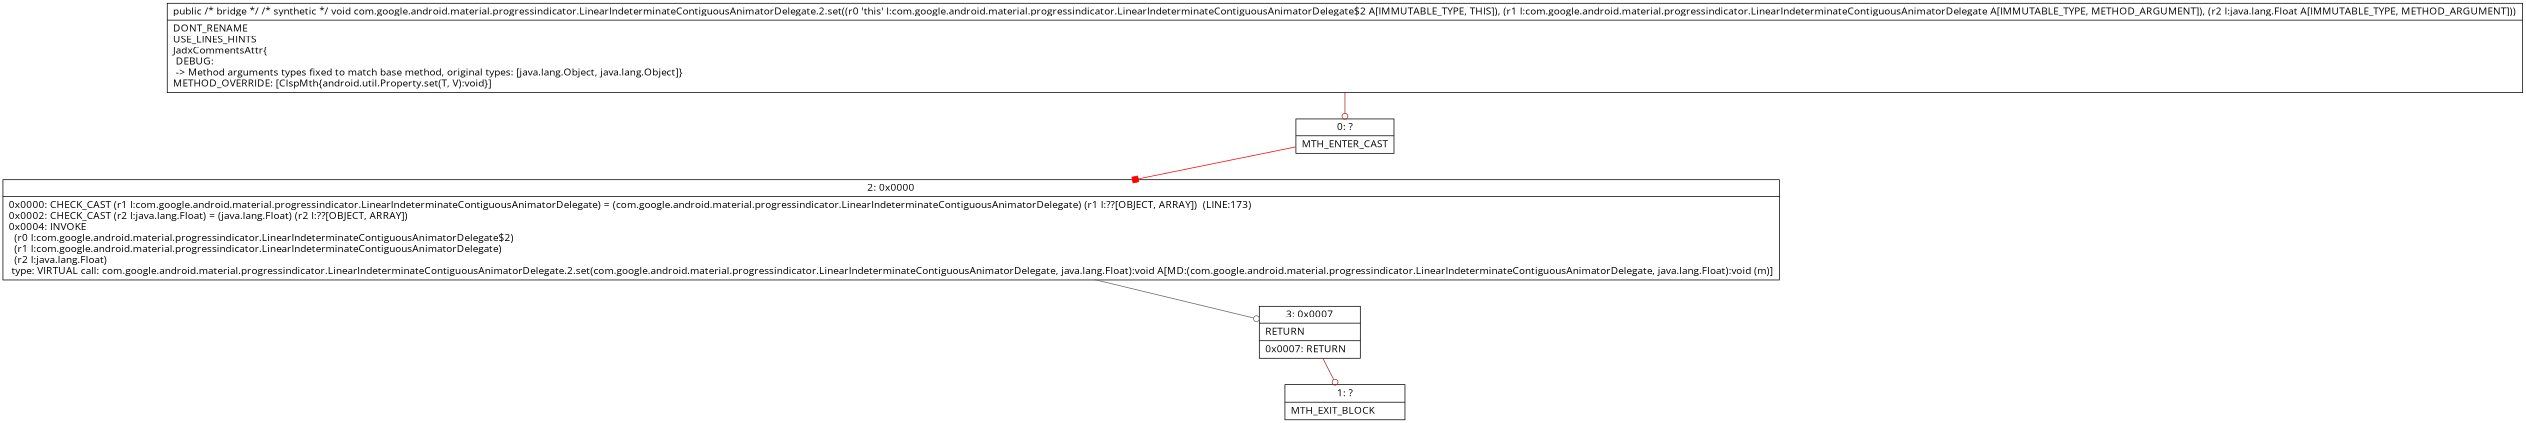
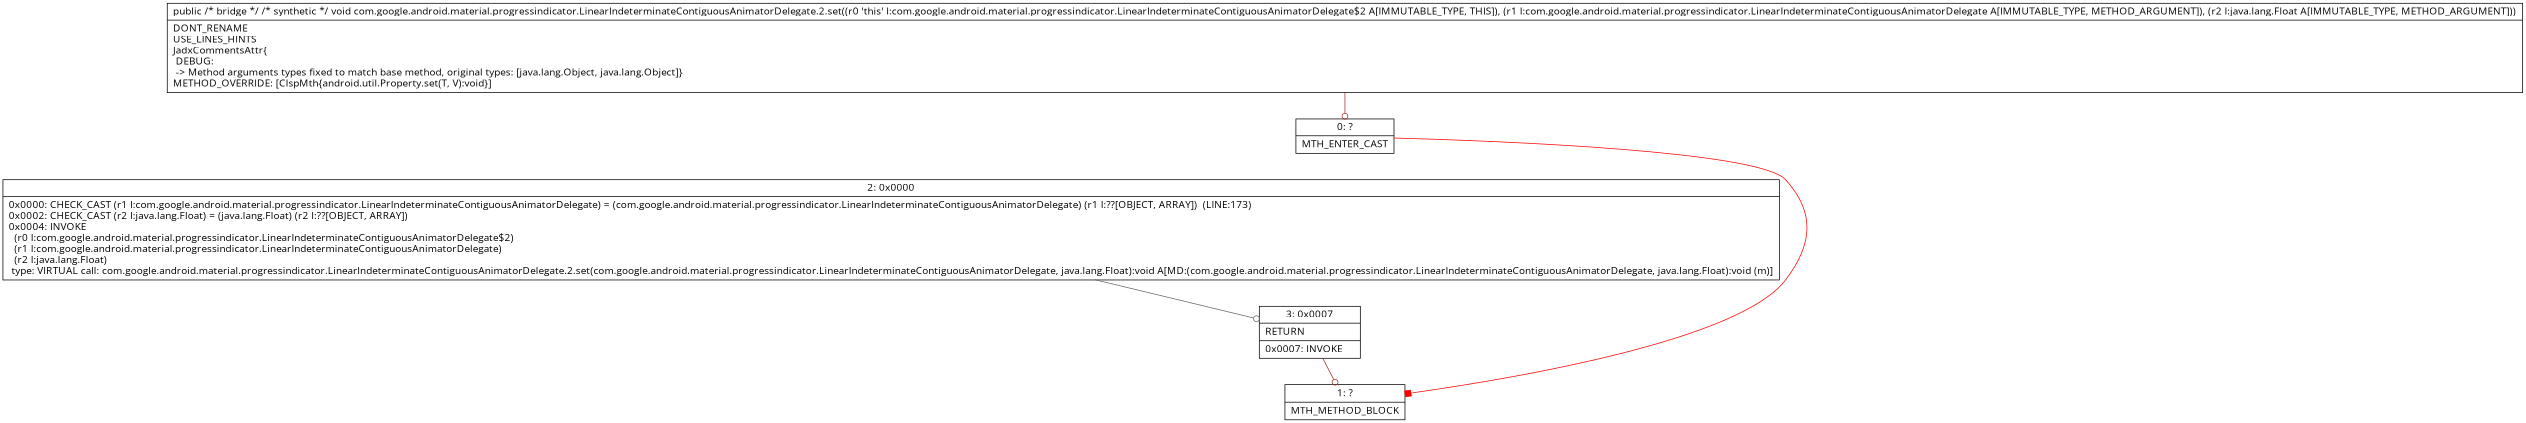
(1218, 163) -> (1807, 229)
(1310, 349) -> (1308, 349)
(1333, 411) -> (1345, 411)
